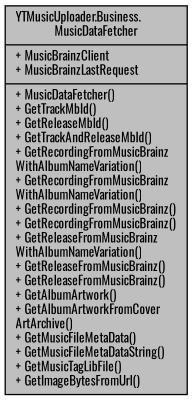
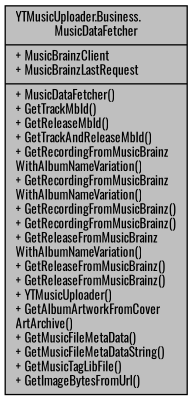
(66, 296) -> (64, 296)
